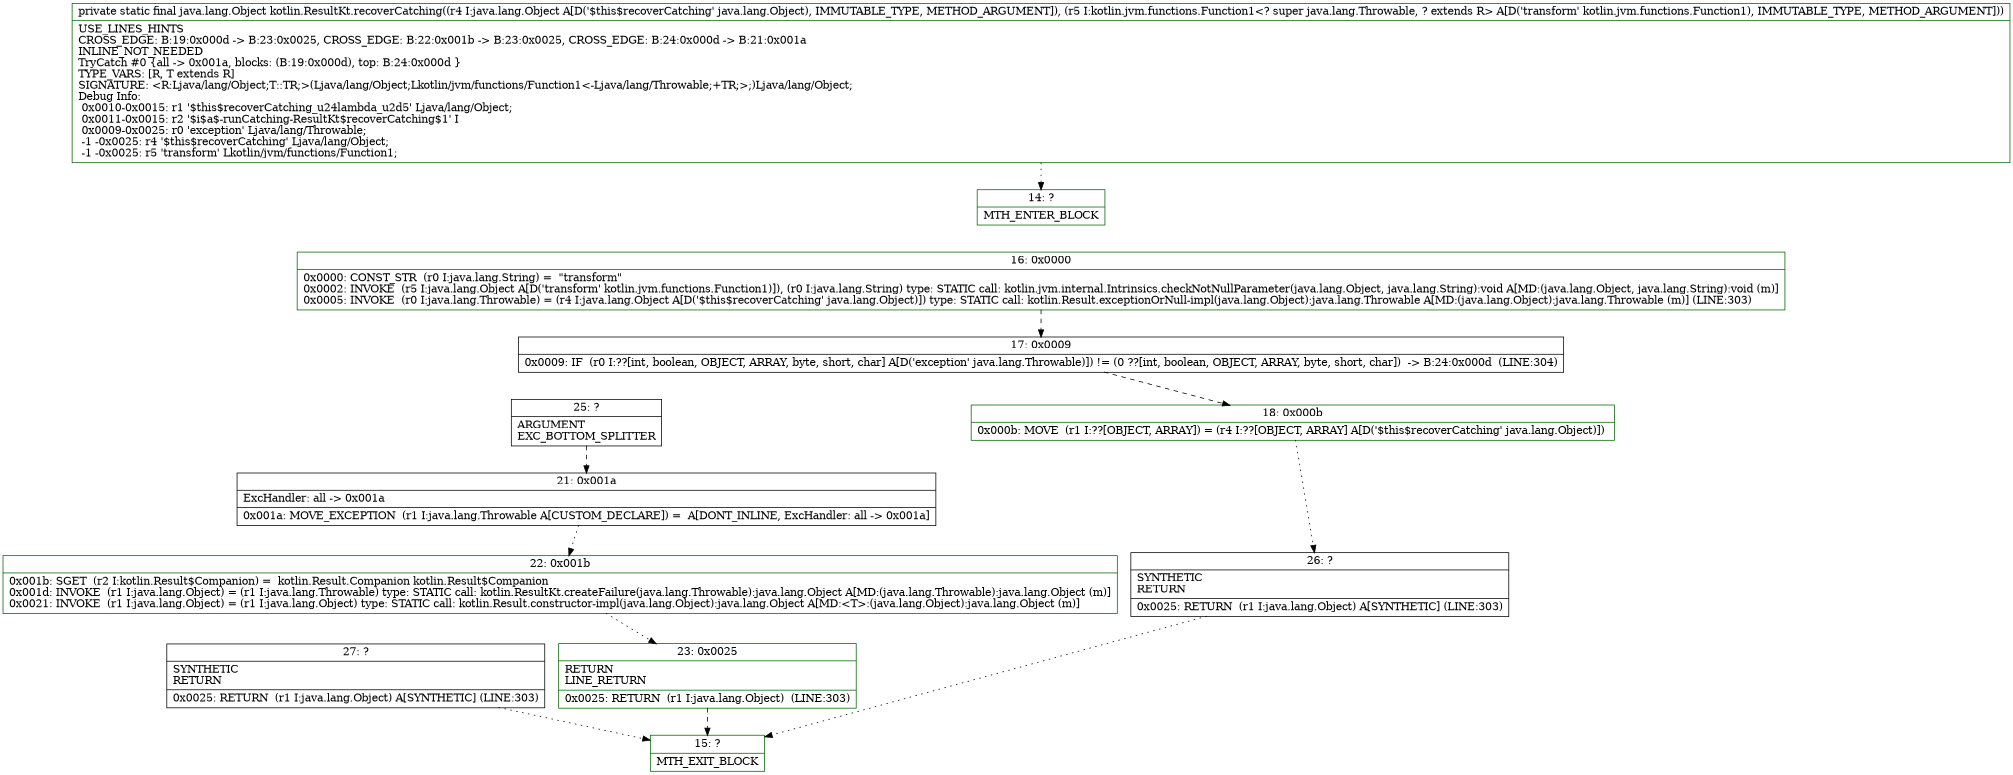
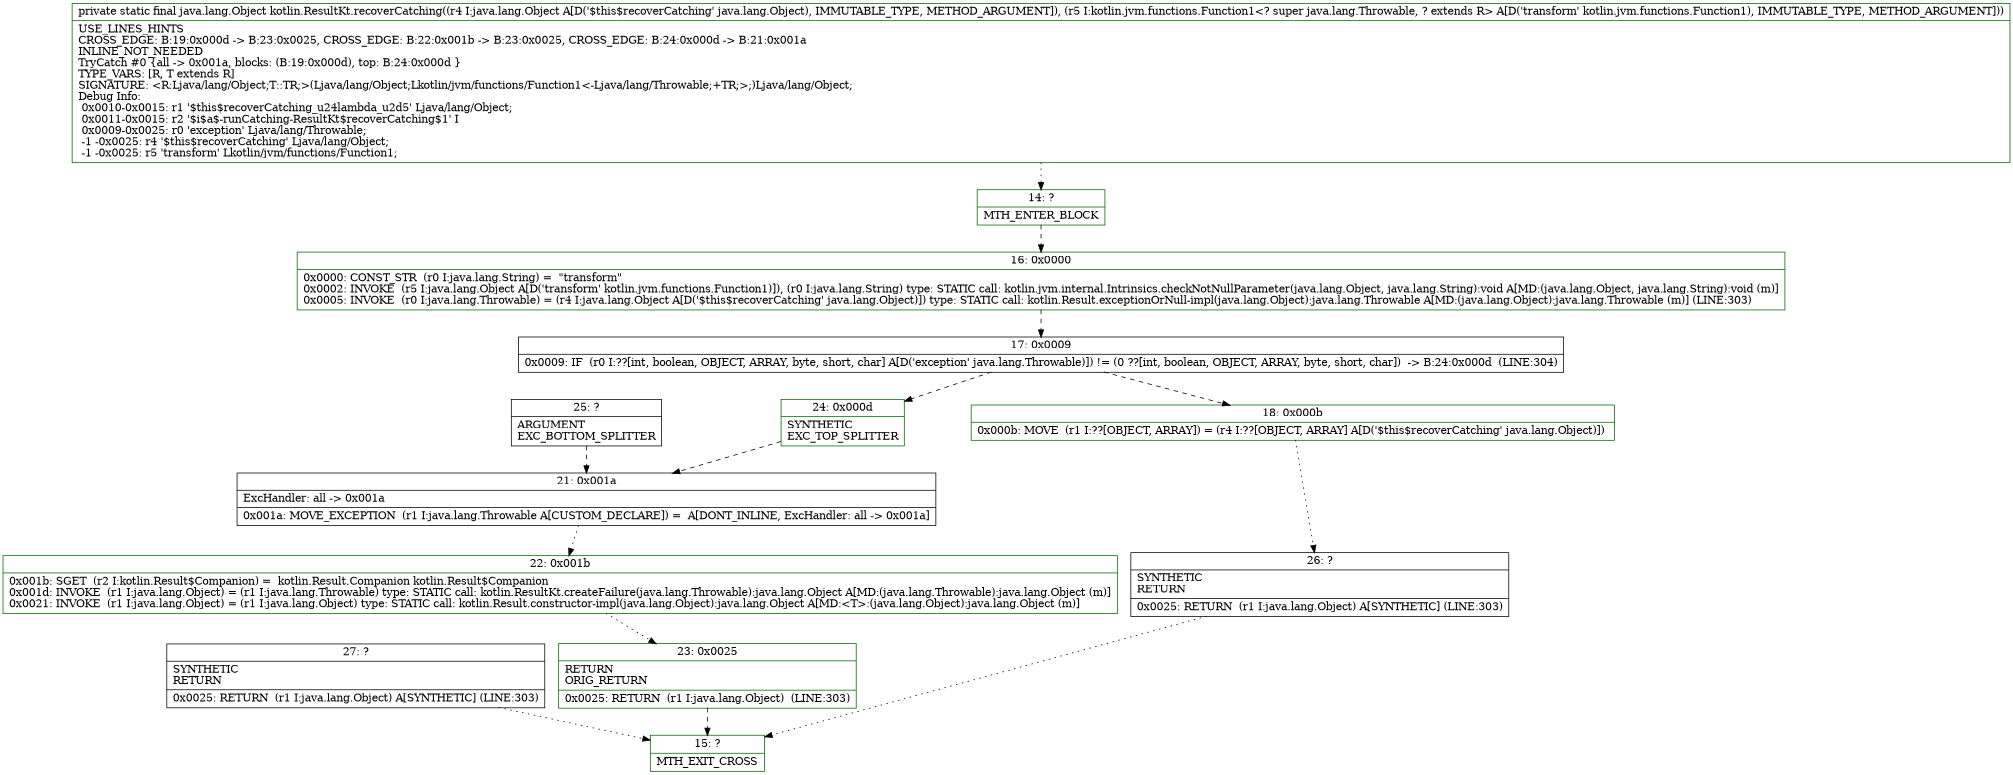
none -> (1041, 235)
none -> (843, 423)
(606, 681) -> (606, 681)
(707, 762) -> (707, 762)
